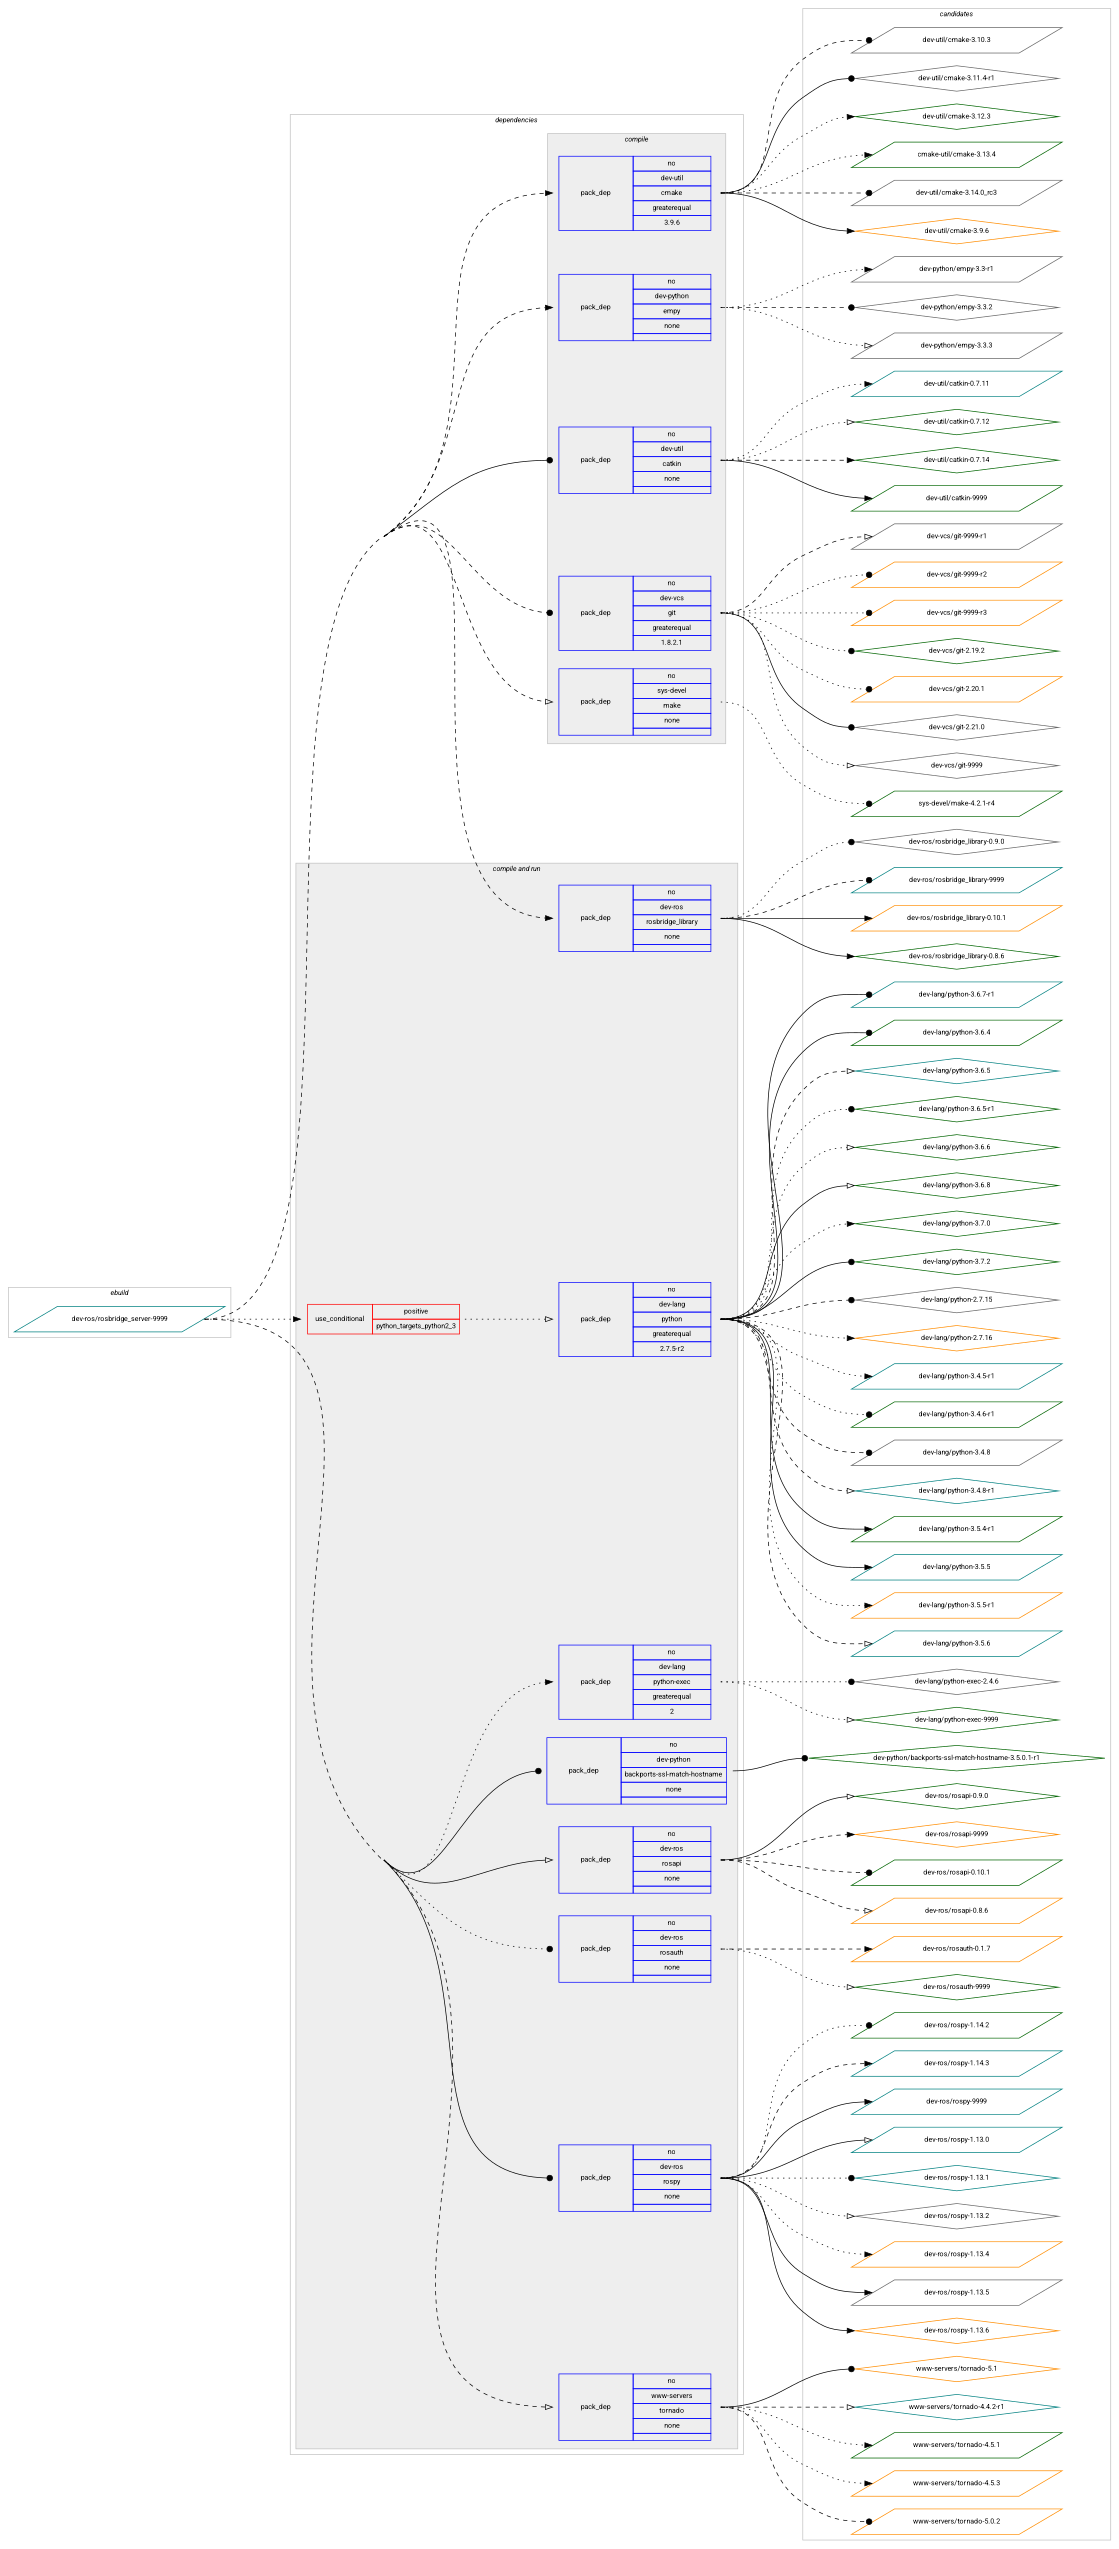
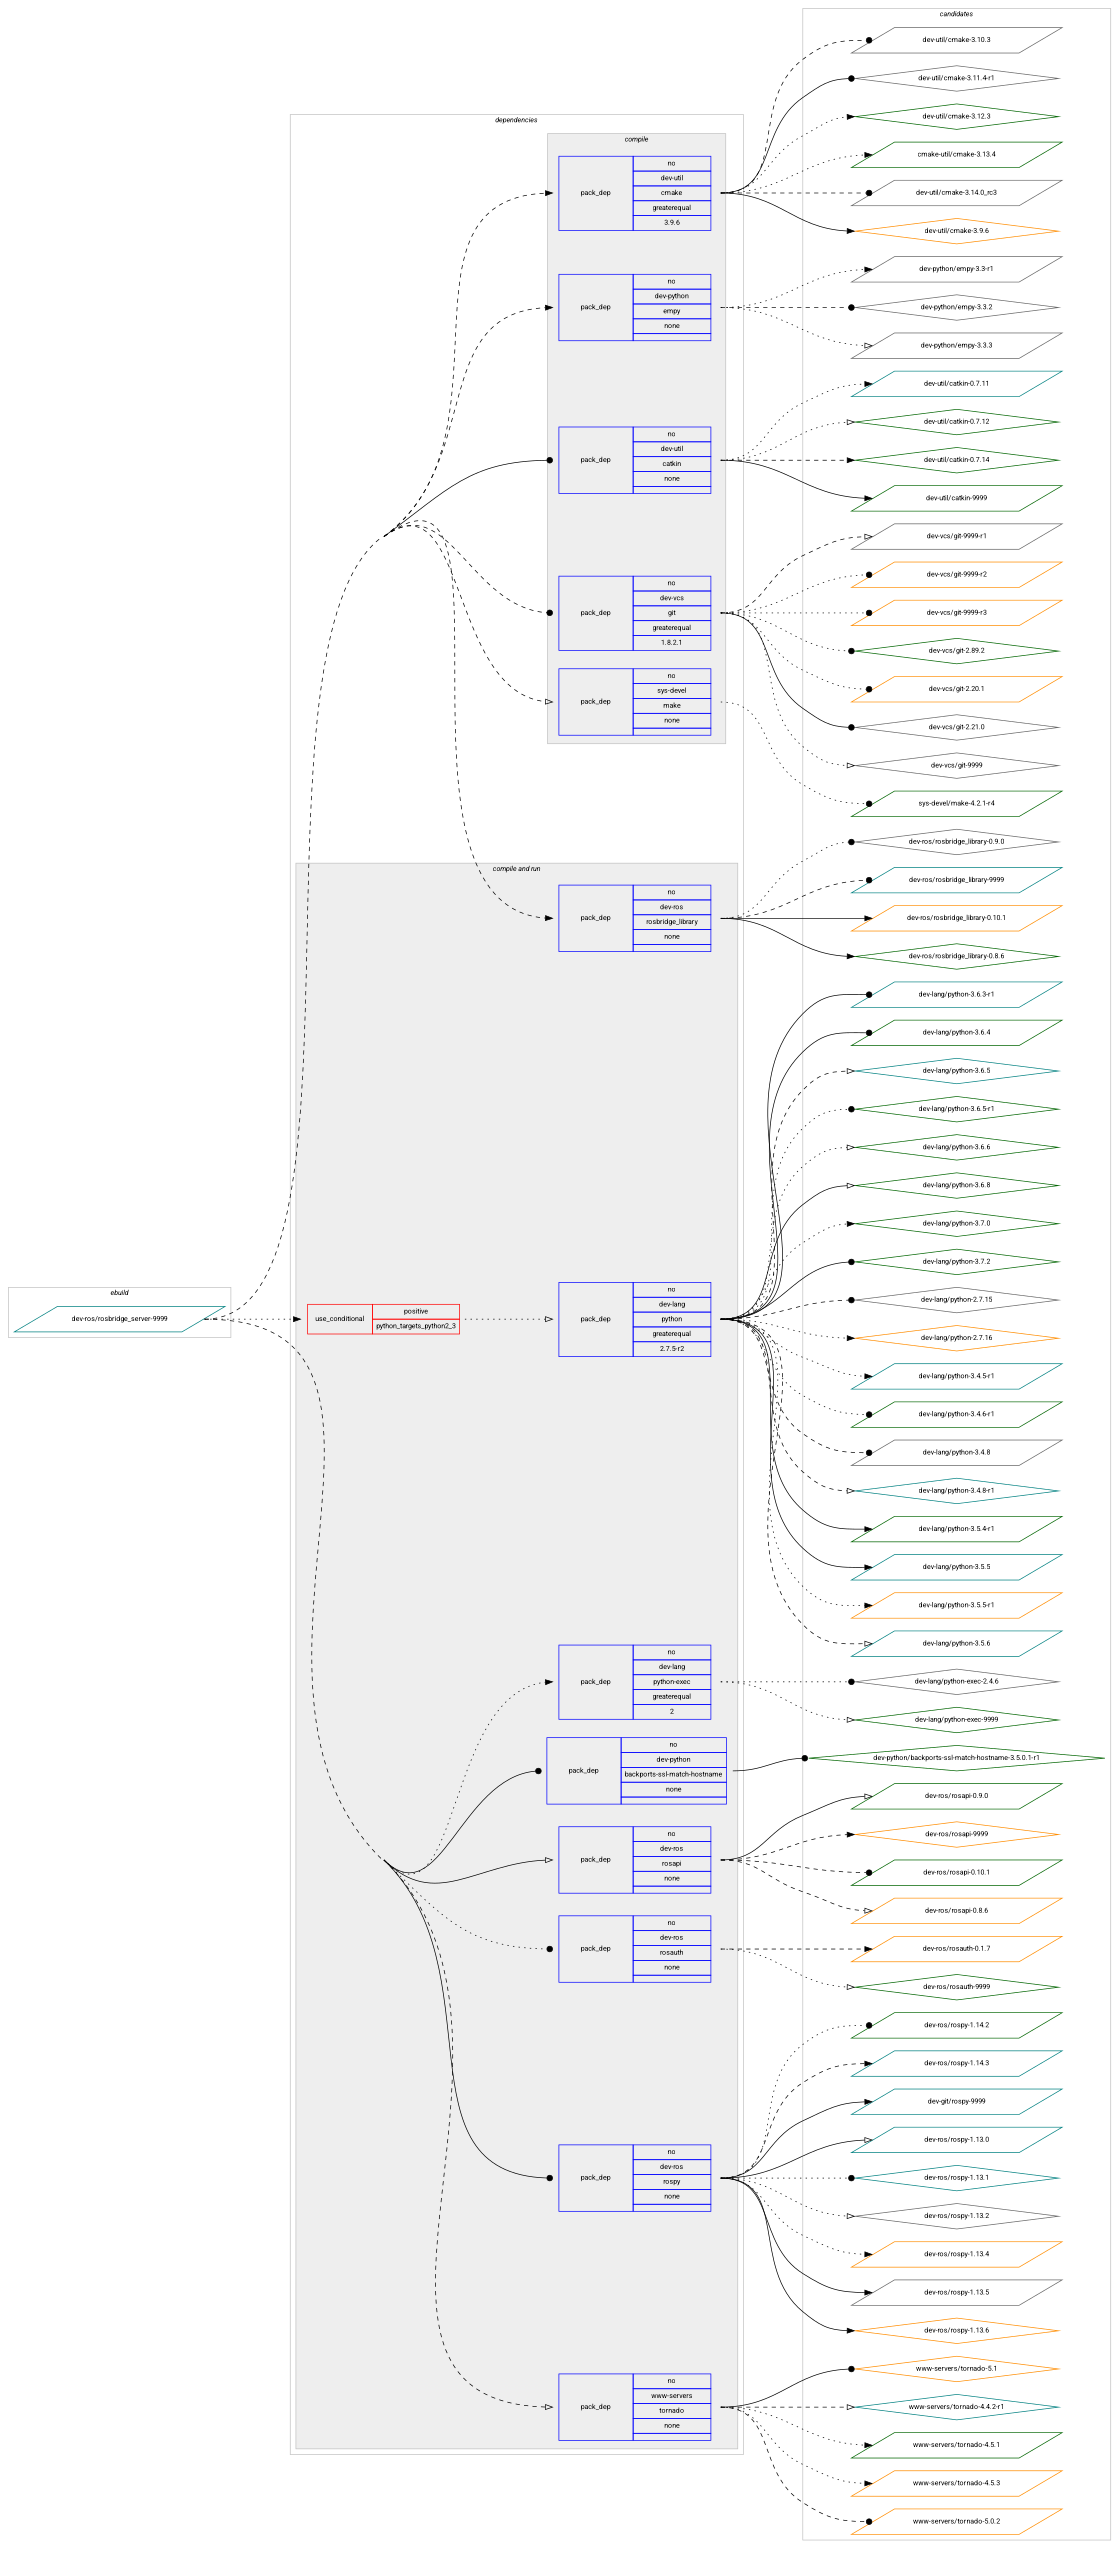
(957, 651) -> (957, 651)
(957, 995) -> (957, 995)
(957, 1796) -> (957, 1796)
(957, 2102) -> (957, 2102)
